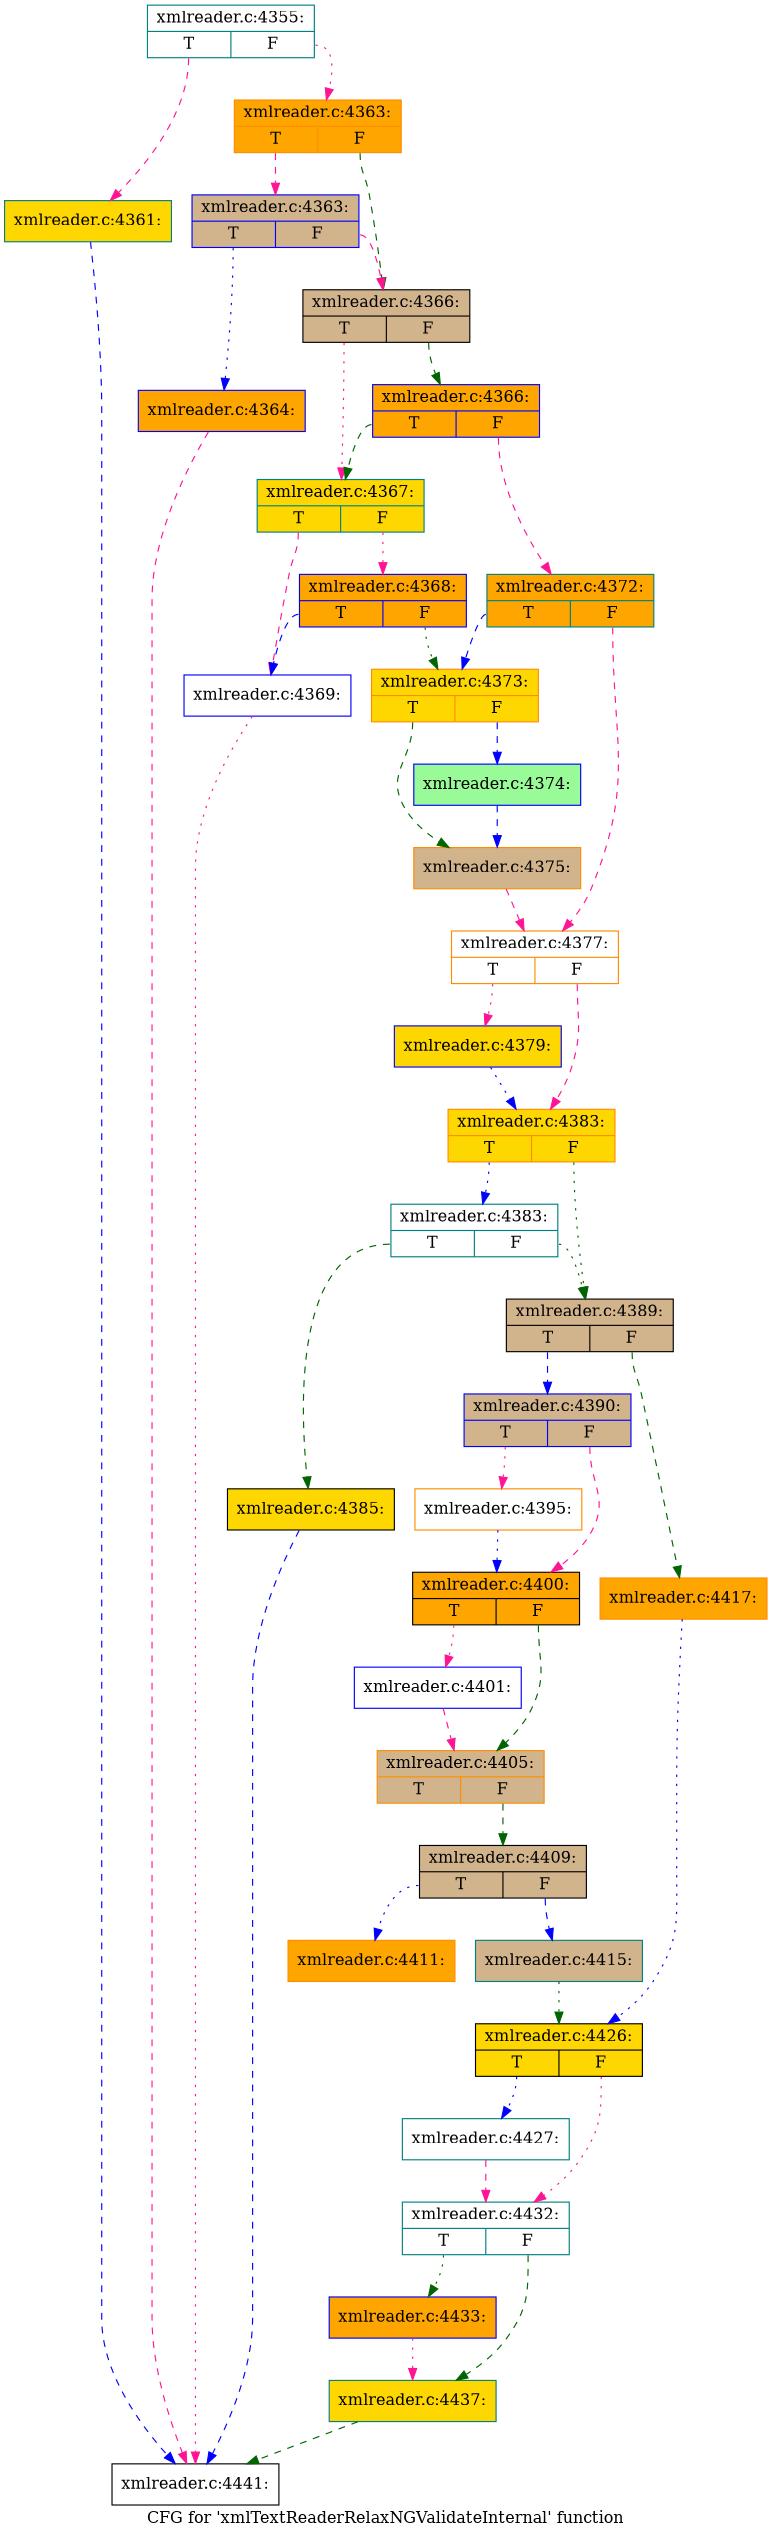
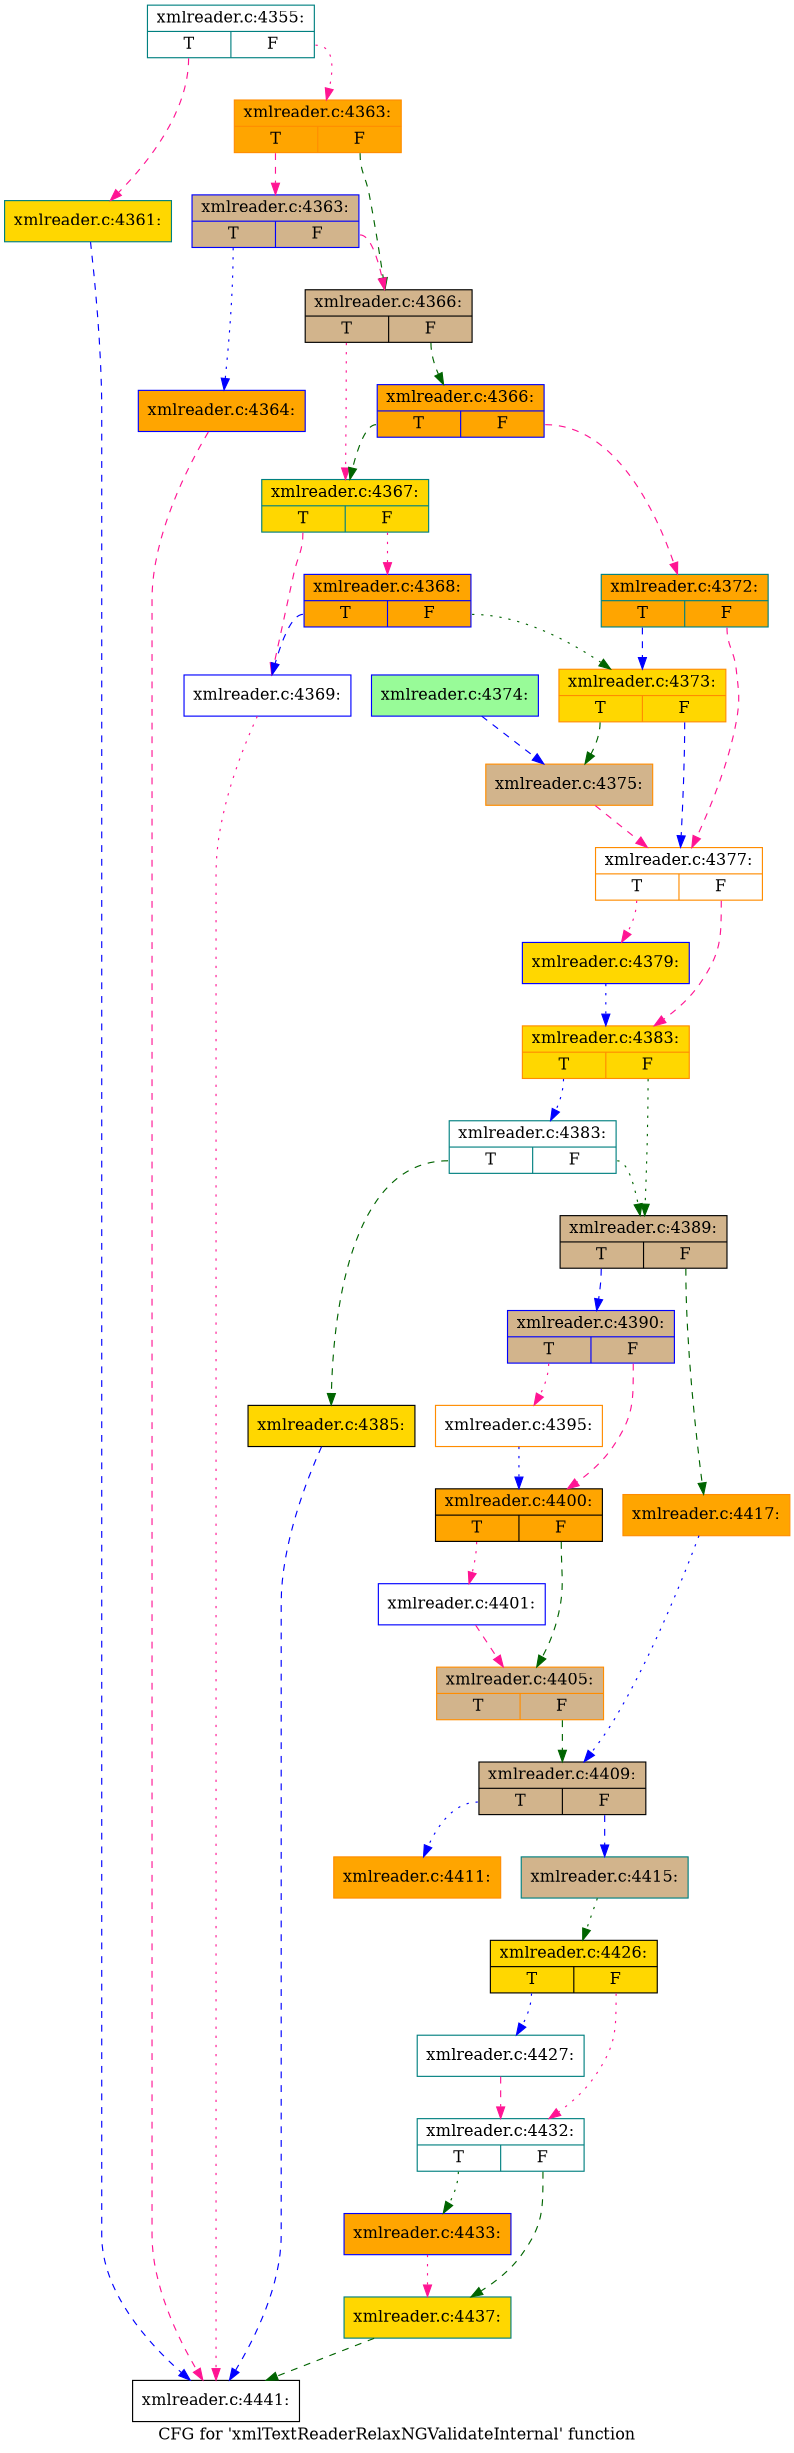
(497, 737) -> (684, 779)
(677, 1828) -> (652, 1648)
